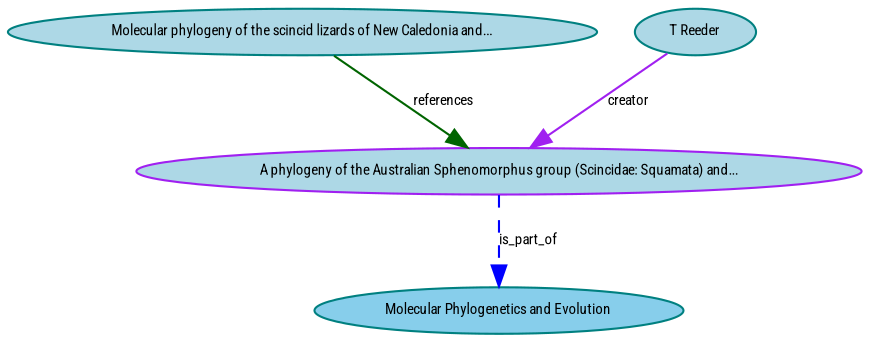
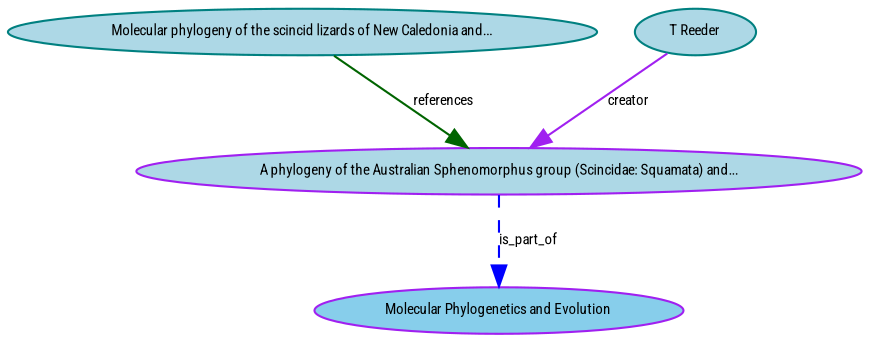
(499, 311) -> (499, 311)
